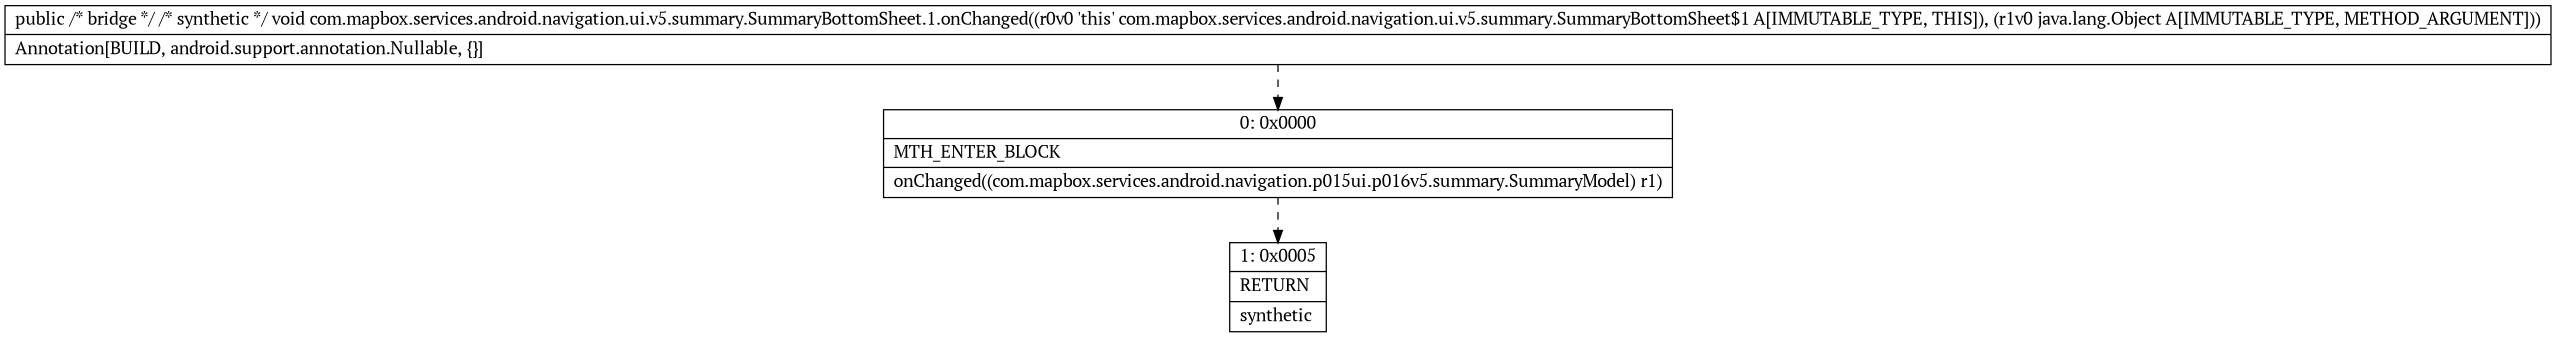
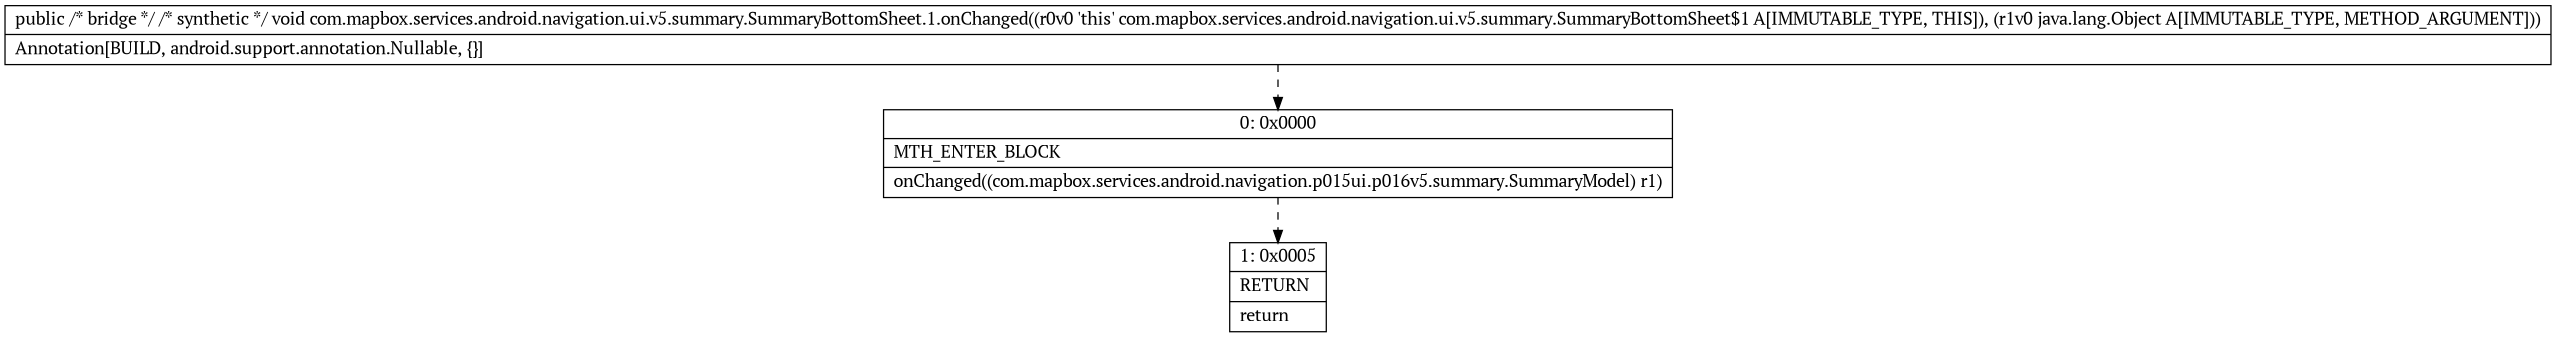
(1276, 316) -> (1265, 316)
